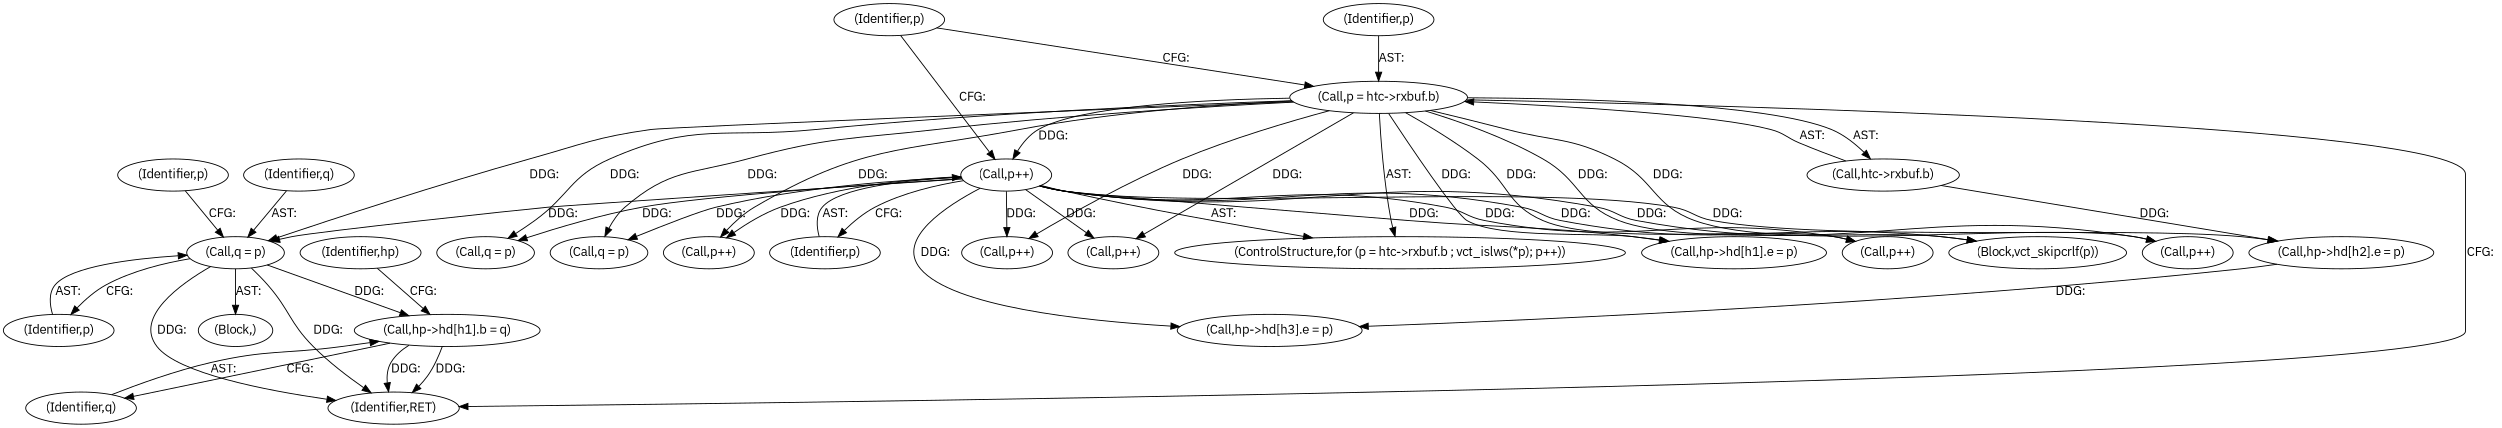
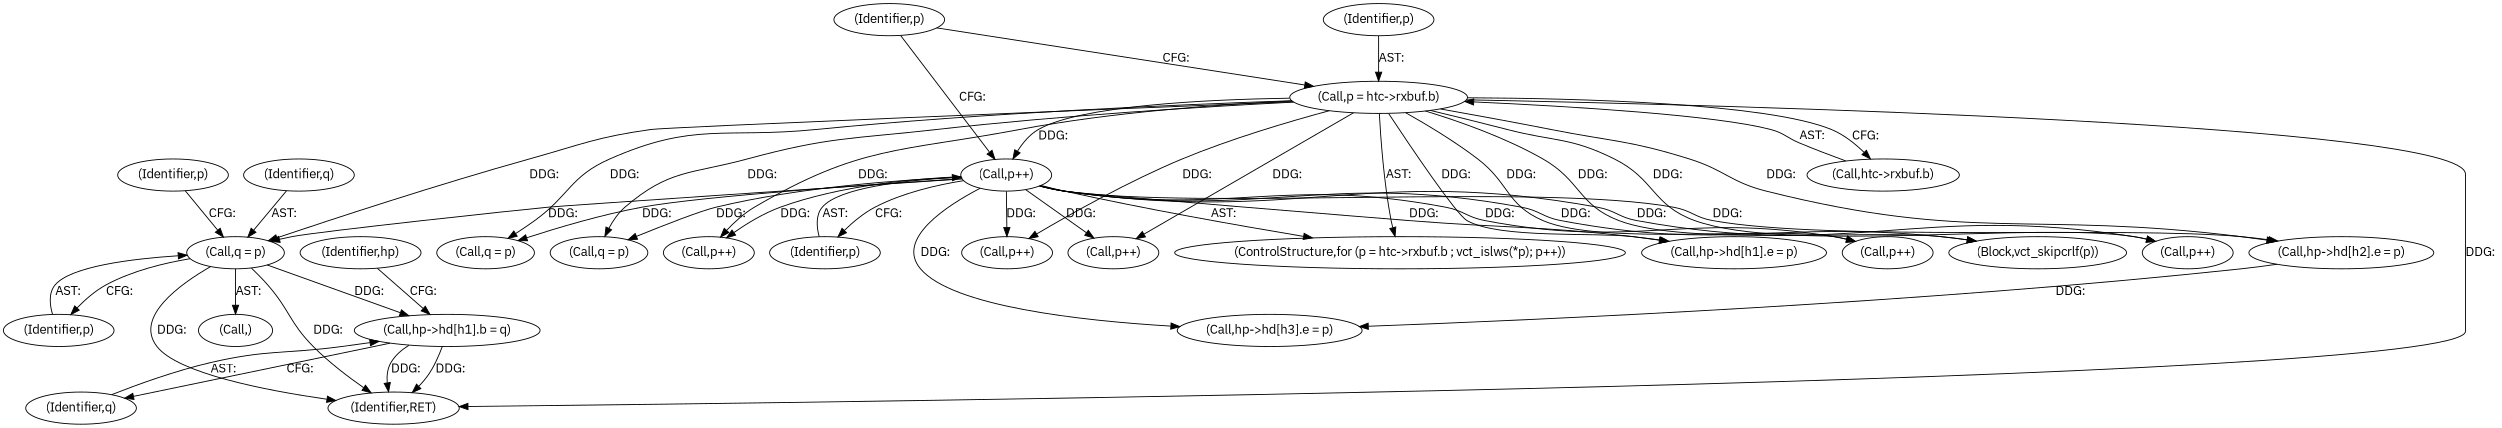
(1867, 136) -> (1867, 136)
(2104, 213) -> (1848, 209)
(2482, 253) -> (2482, 253)
(236, 330) -> (236, 330)
